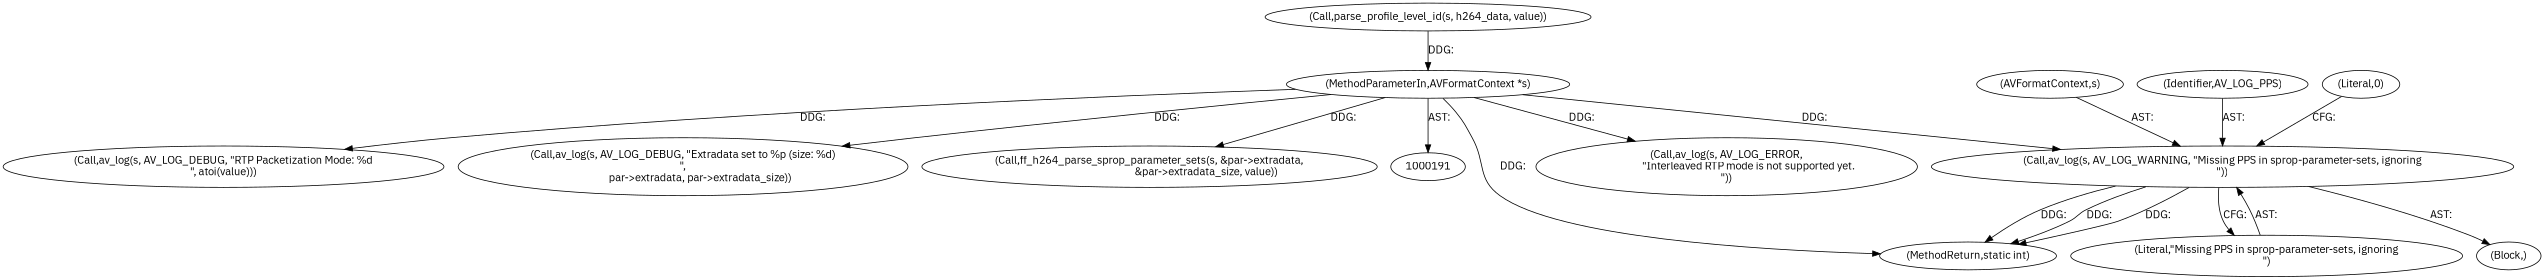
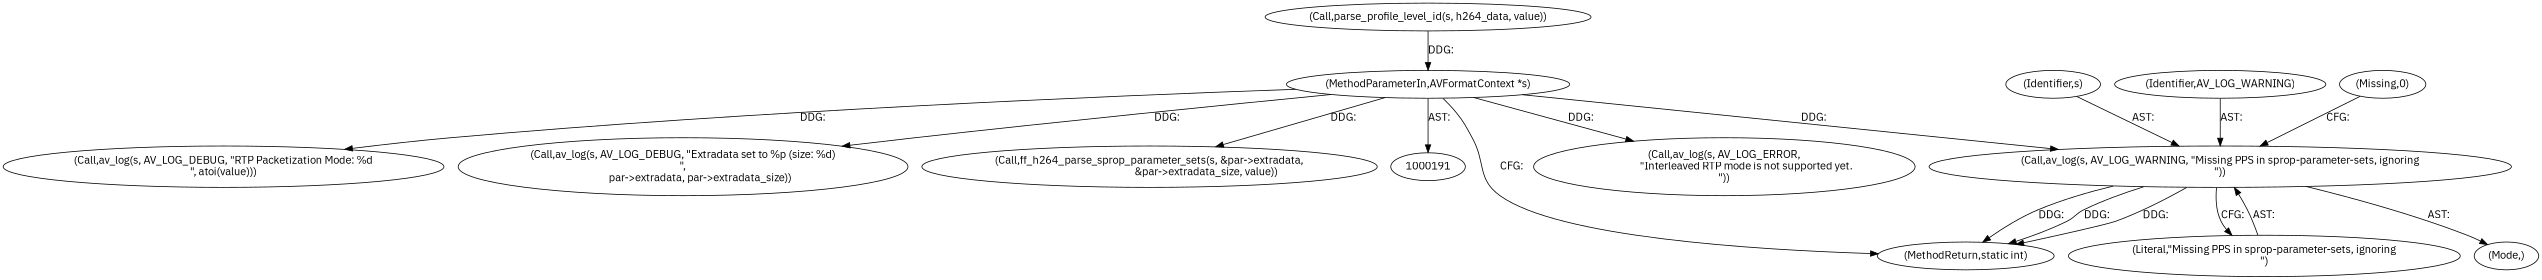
(2050, 84) -> (2053, 84)
(2223, 84) -> (2220, 84)
(2361, 84) -> (2383, 84)
(1514, 167) -> (1513, 167)
(2509, 256) -> (2506, 256)
